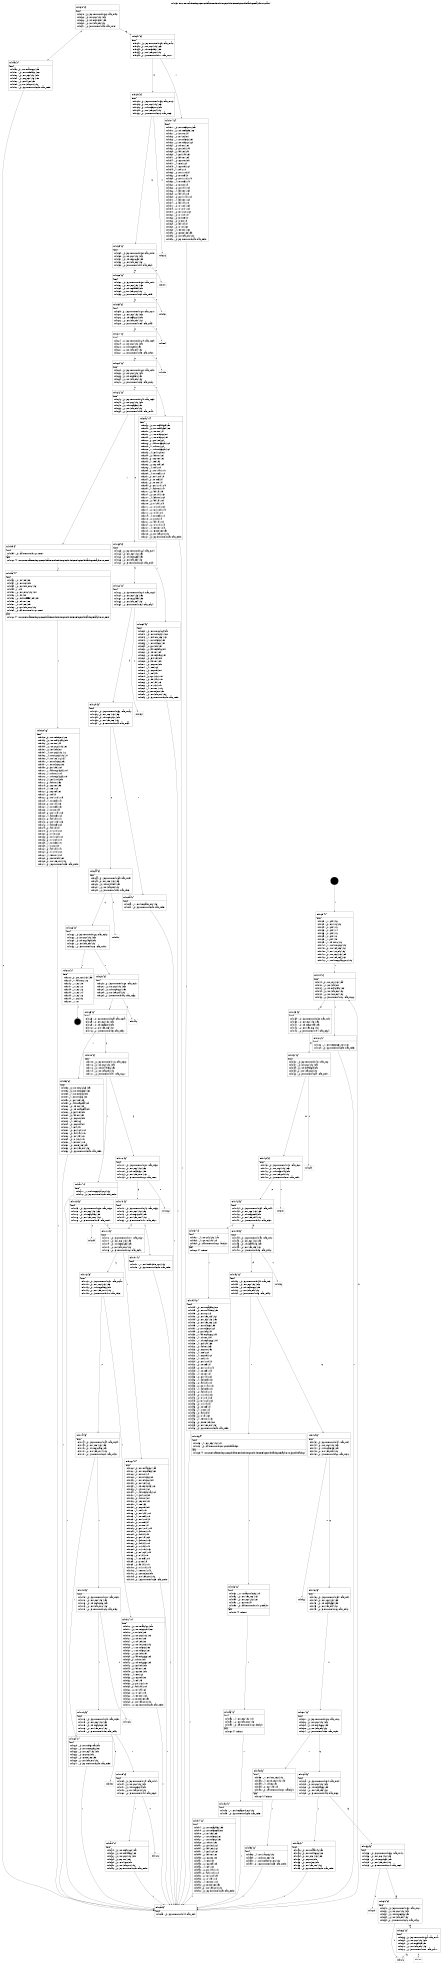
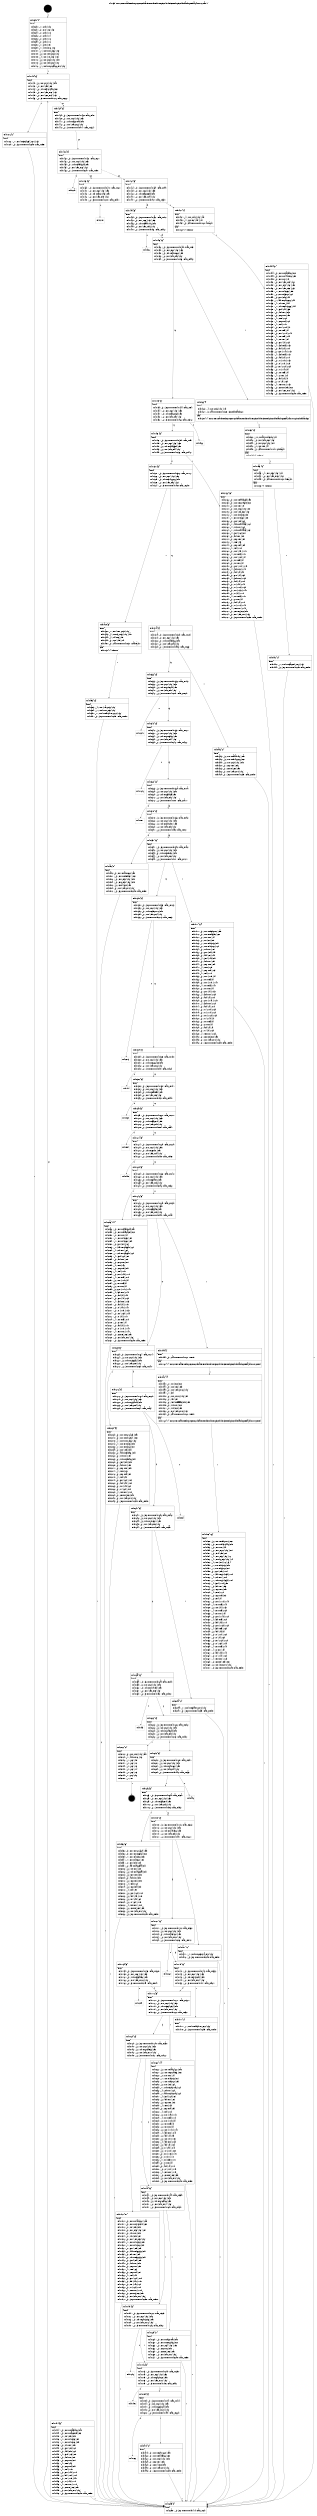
none -> (242, 556)
(267, 1189) -> (112, 174)
(405, 1955) -> (168, 806)
